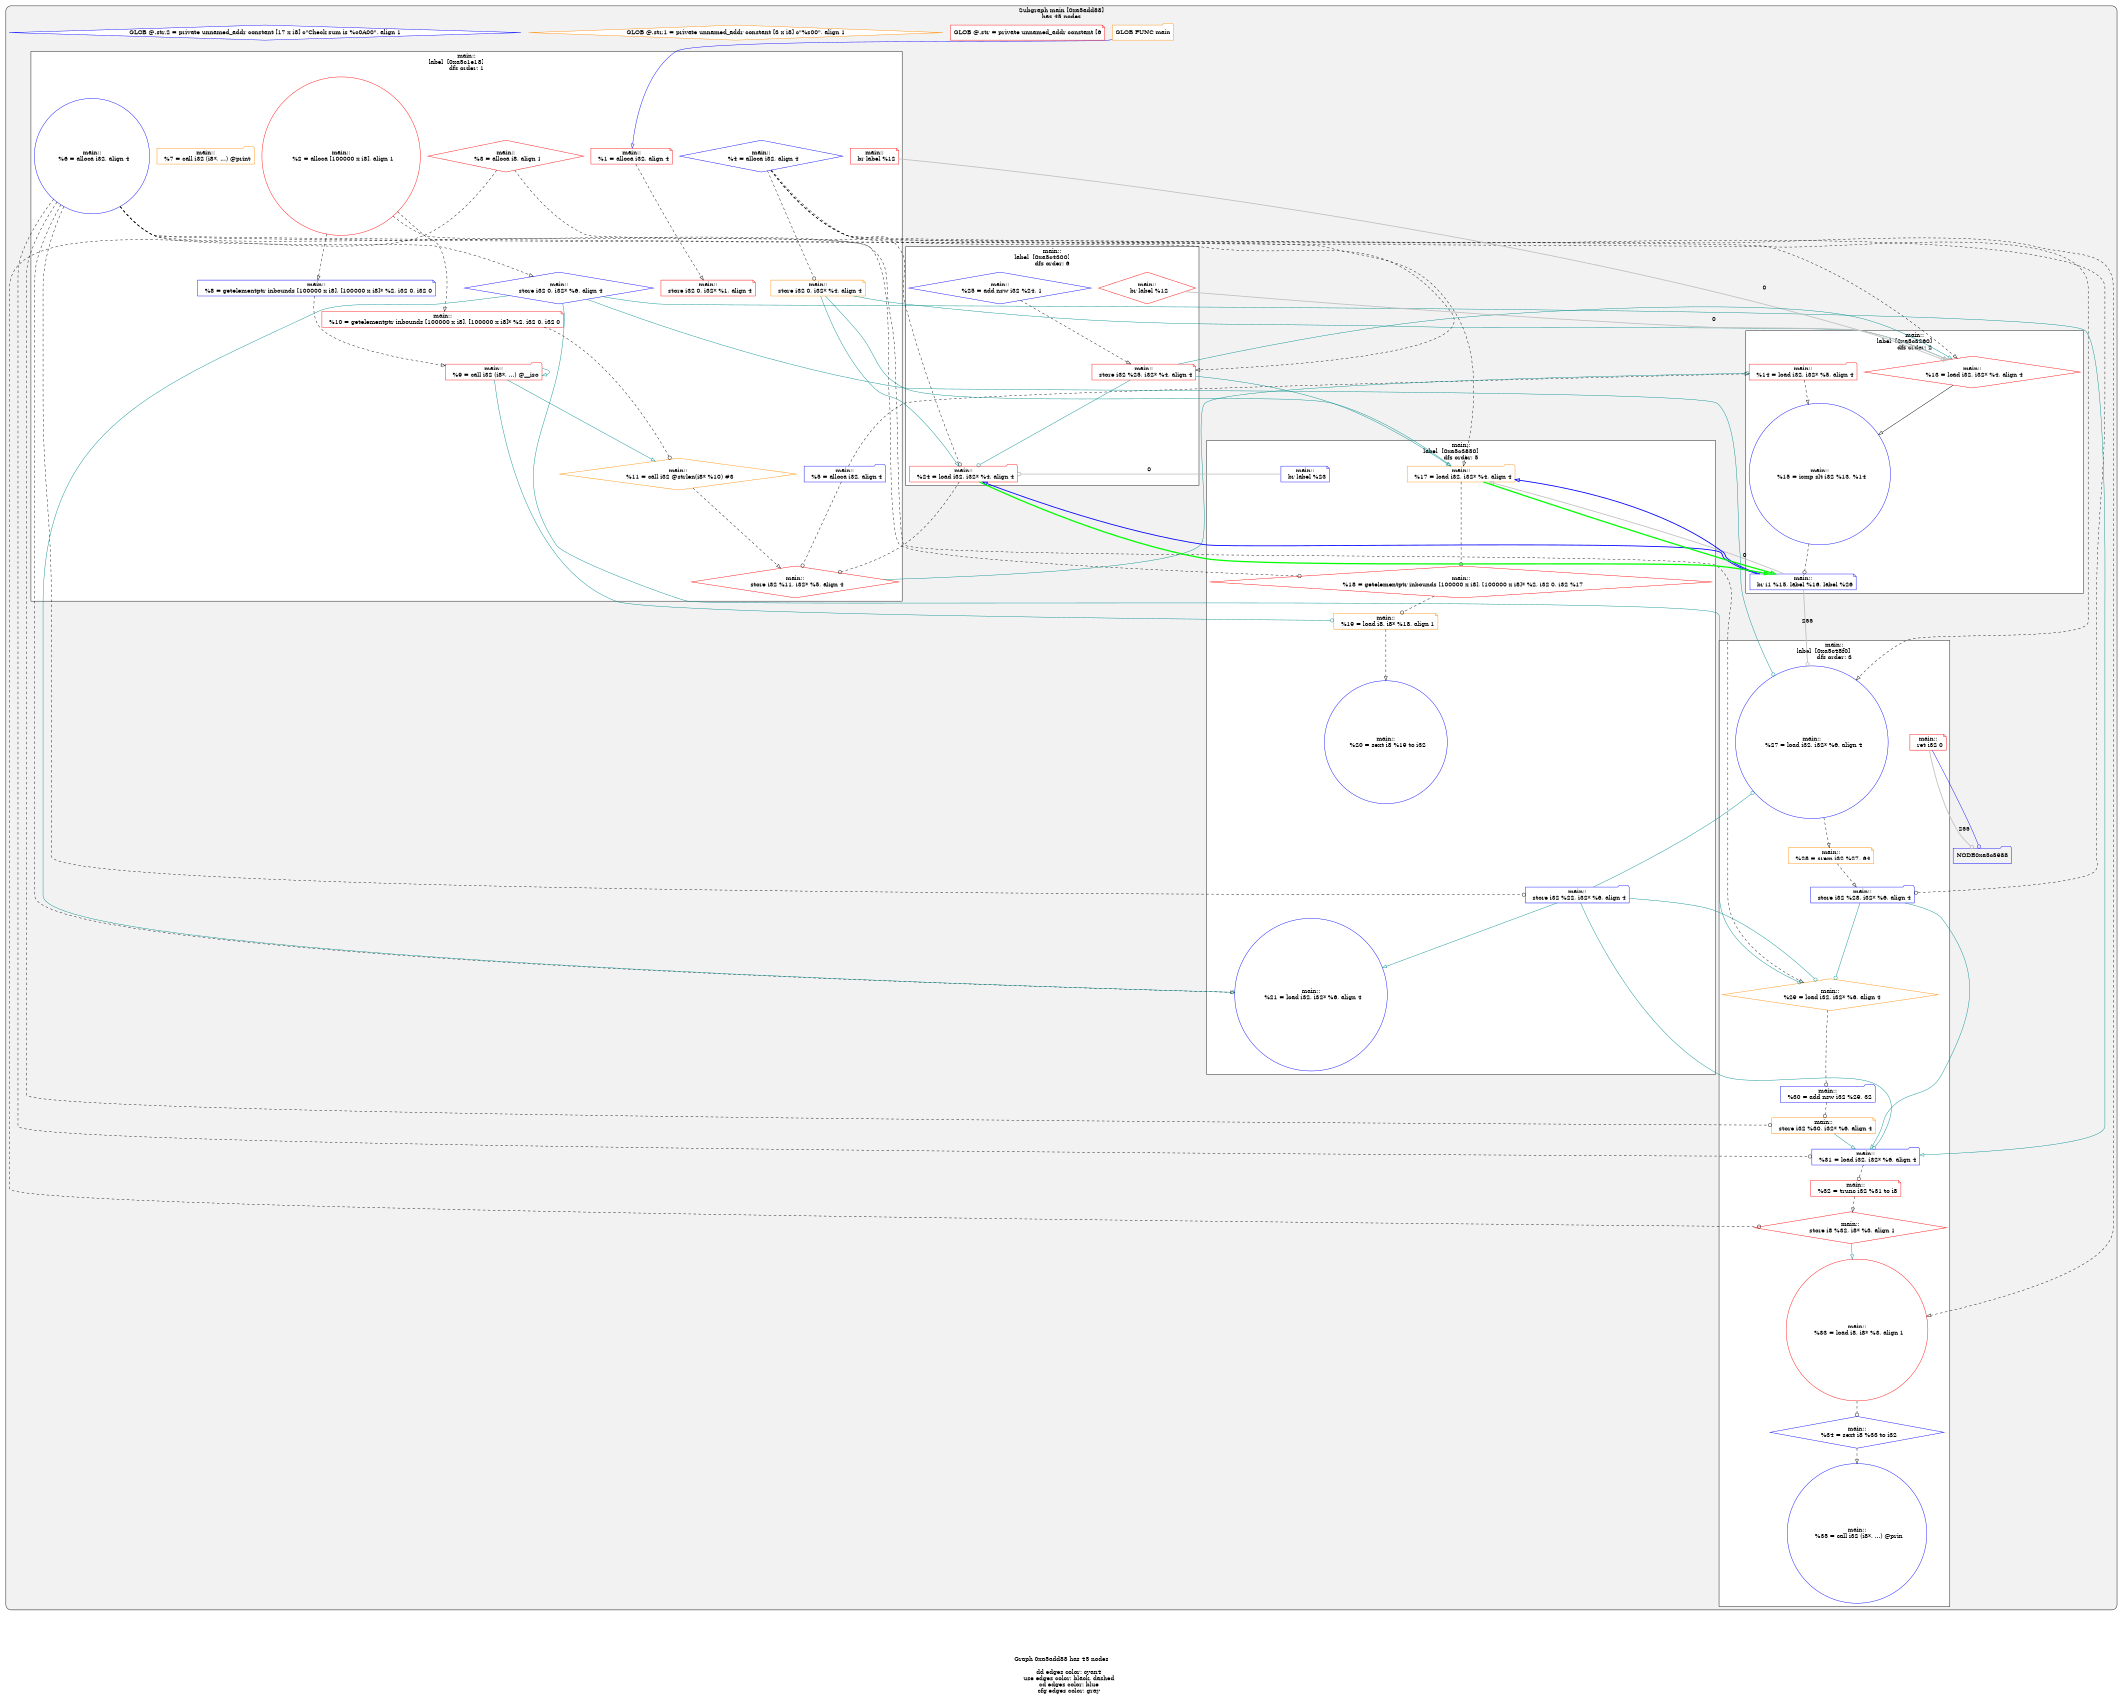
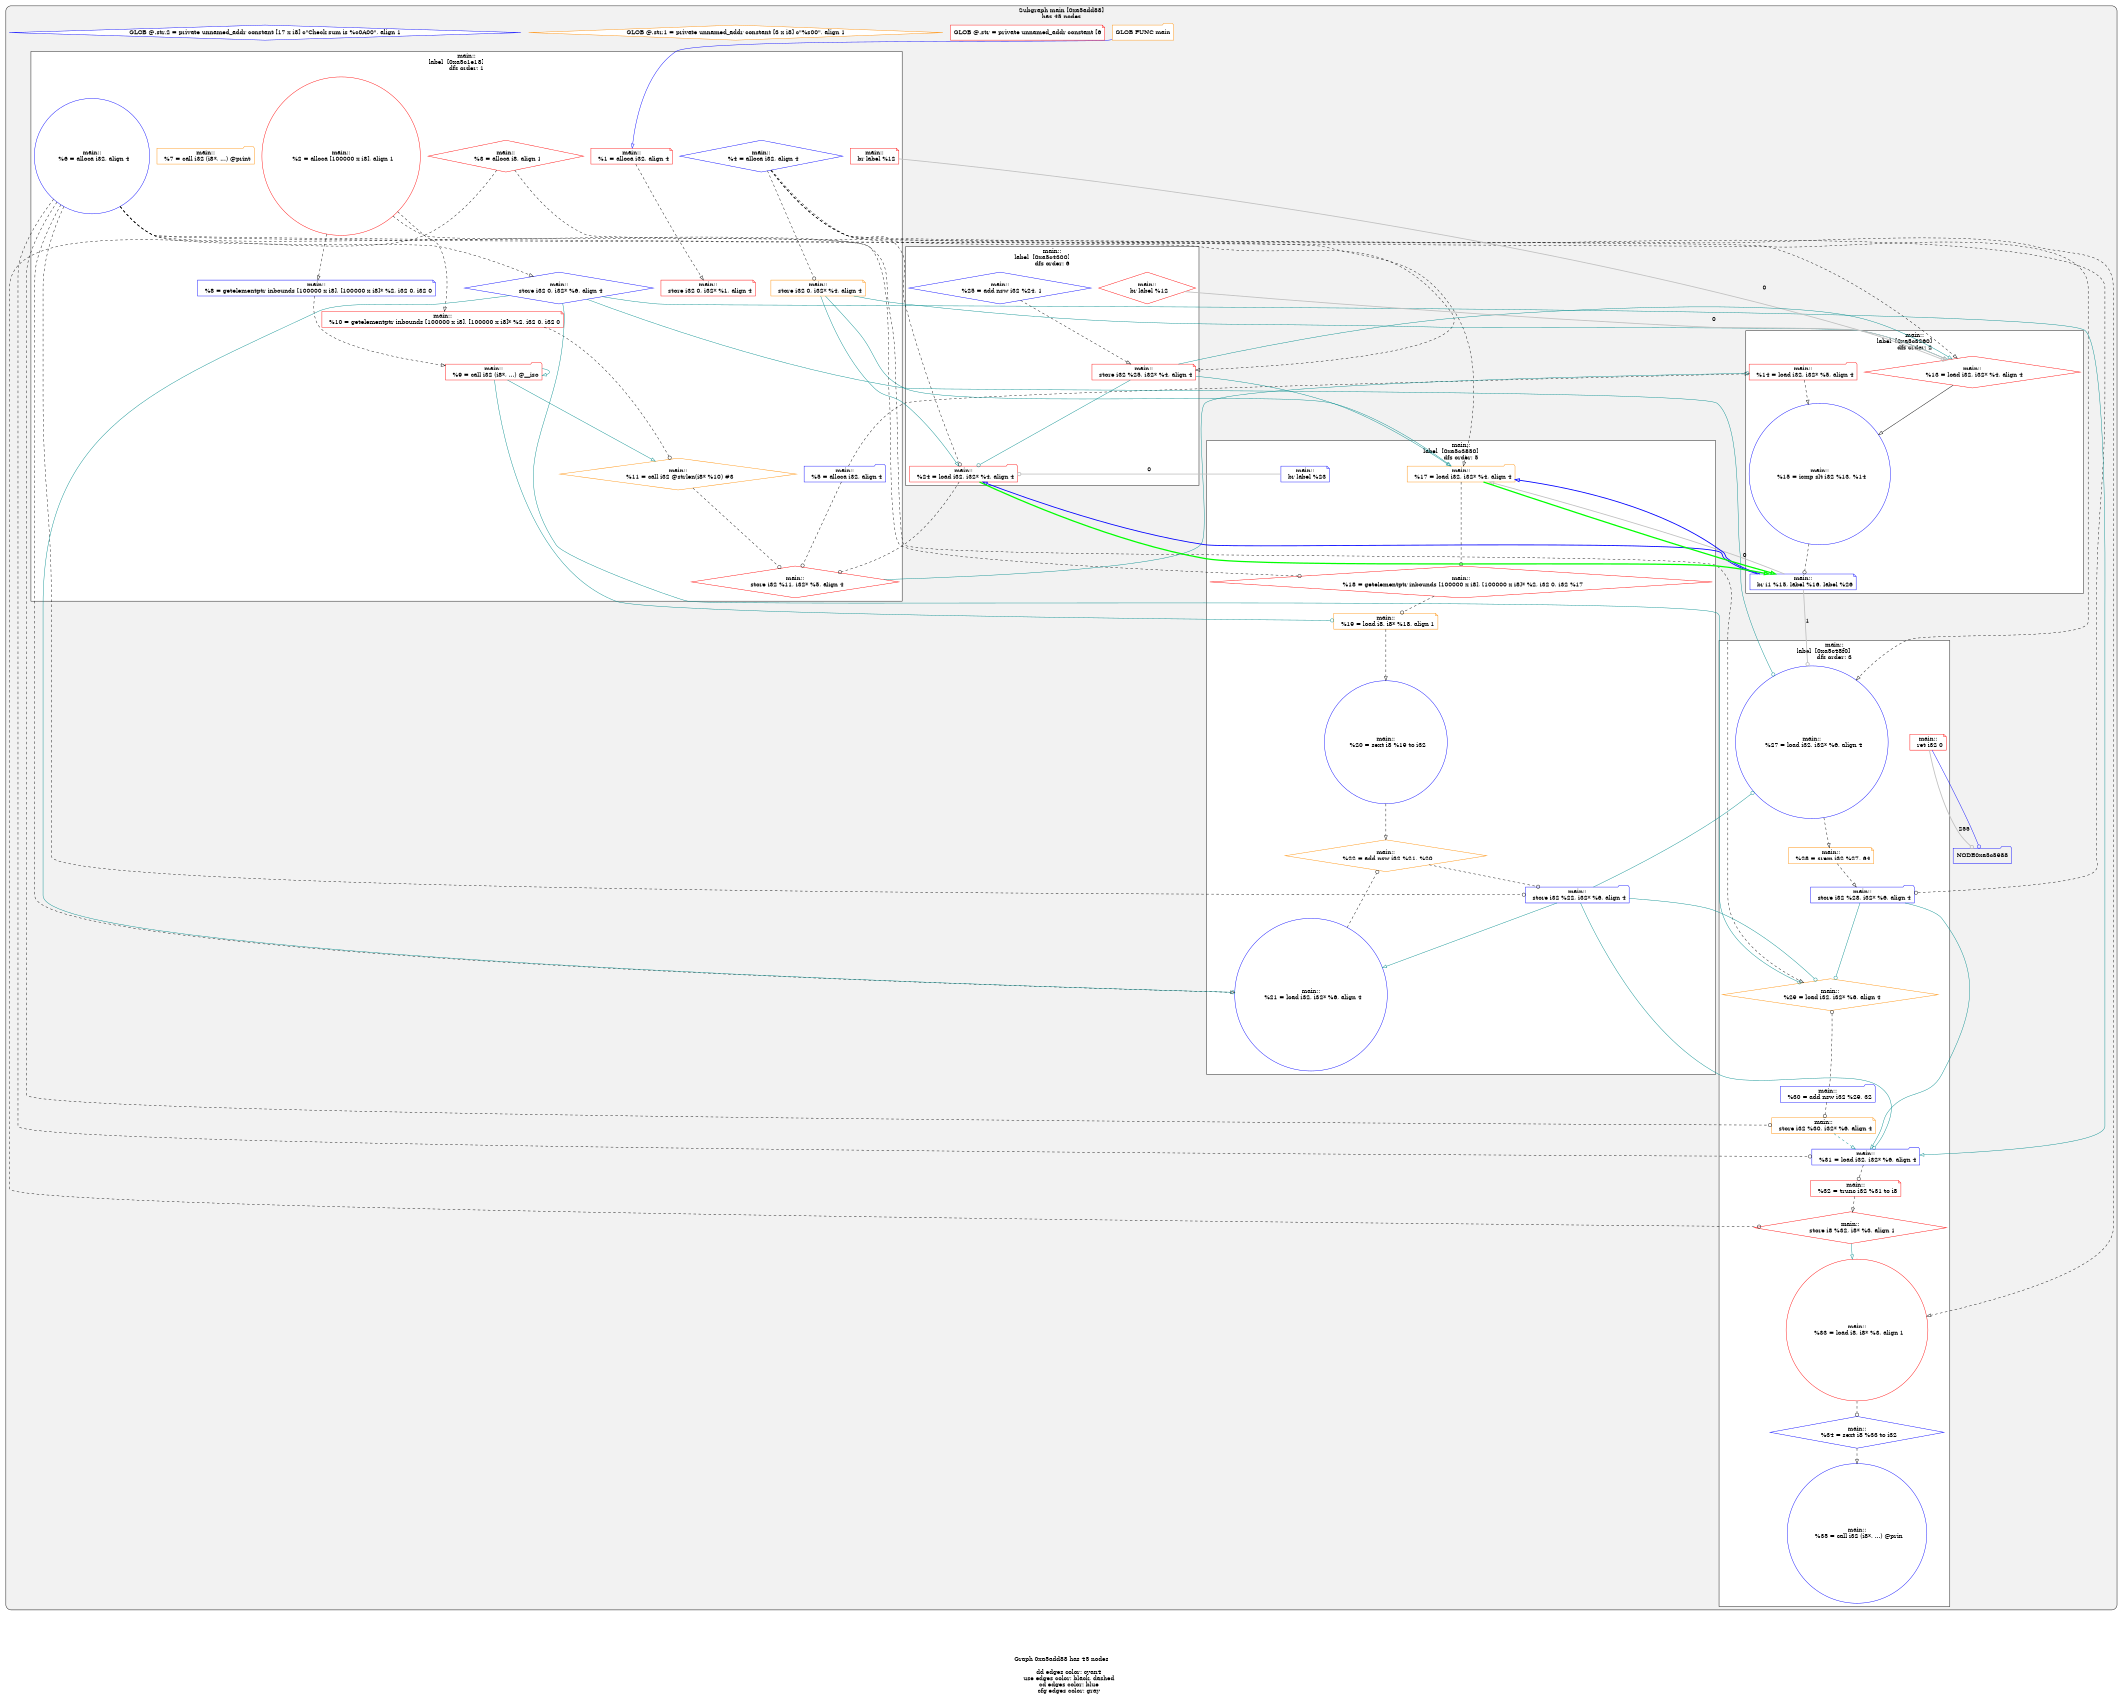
(735, 527) -> (735, 527)
(1808, 621) -> (1808, 621)
none -> (1386, 856)
(1826, 1047) -> (1832, 1050)
(1843, 1140) -> (1843, 1140)
